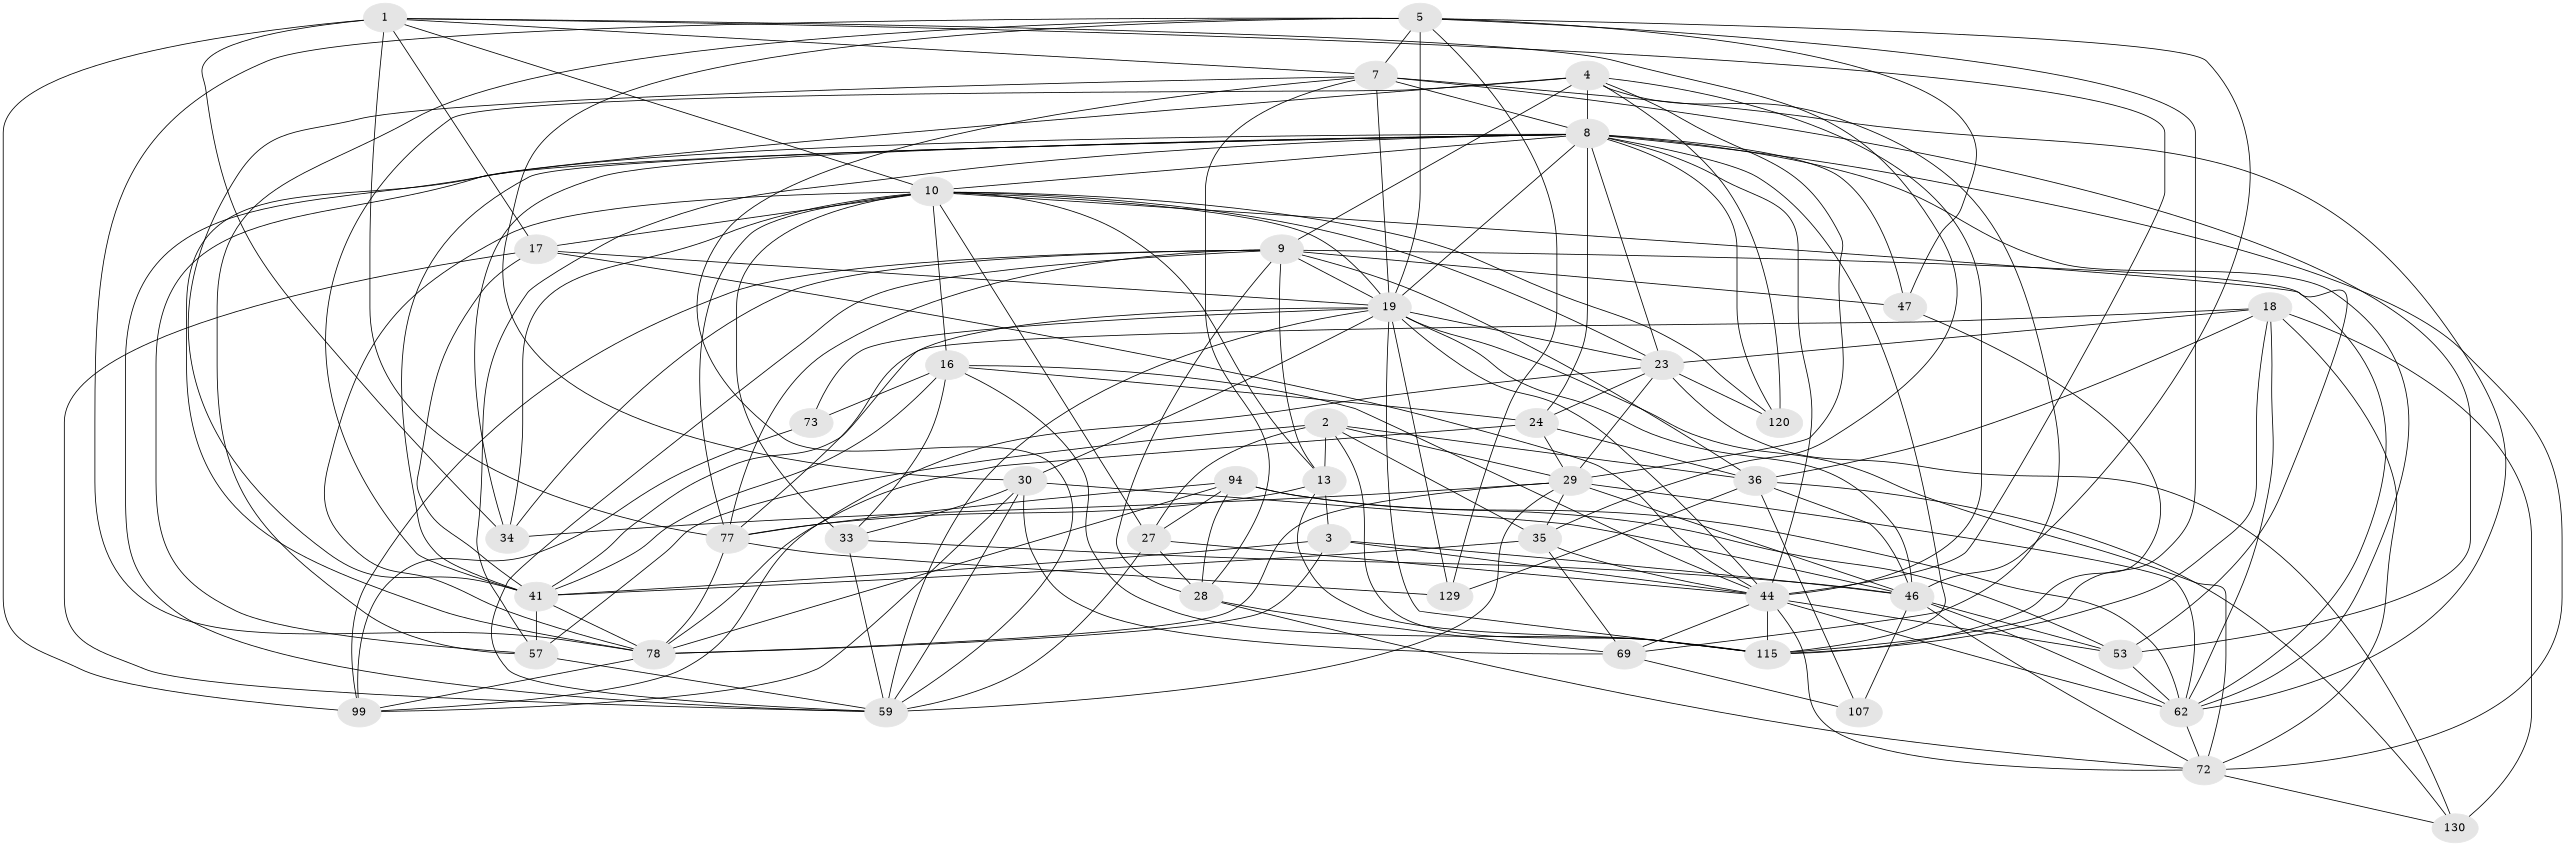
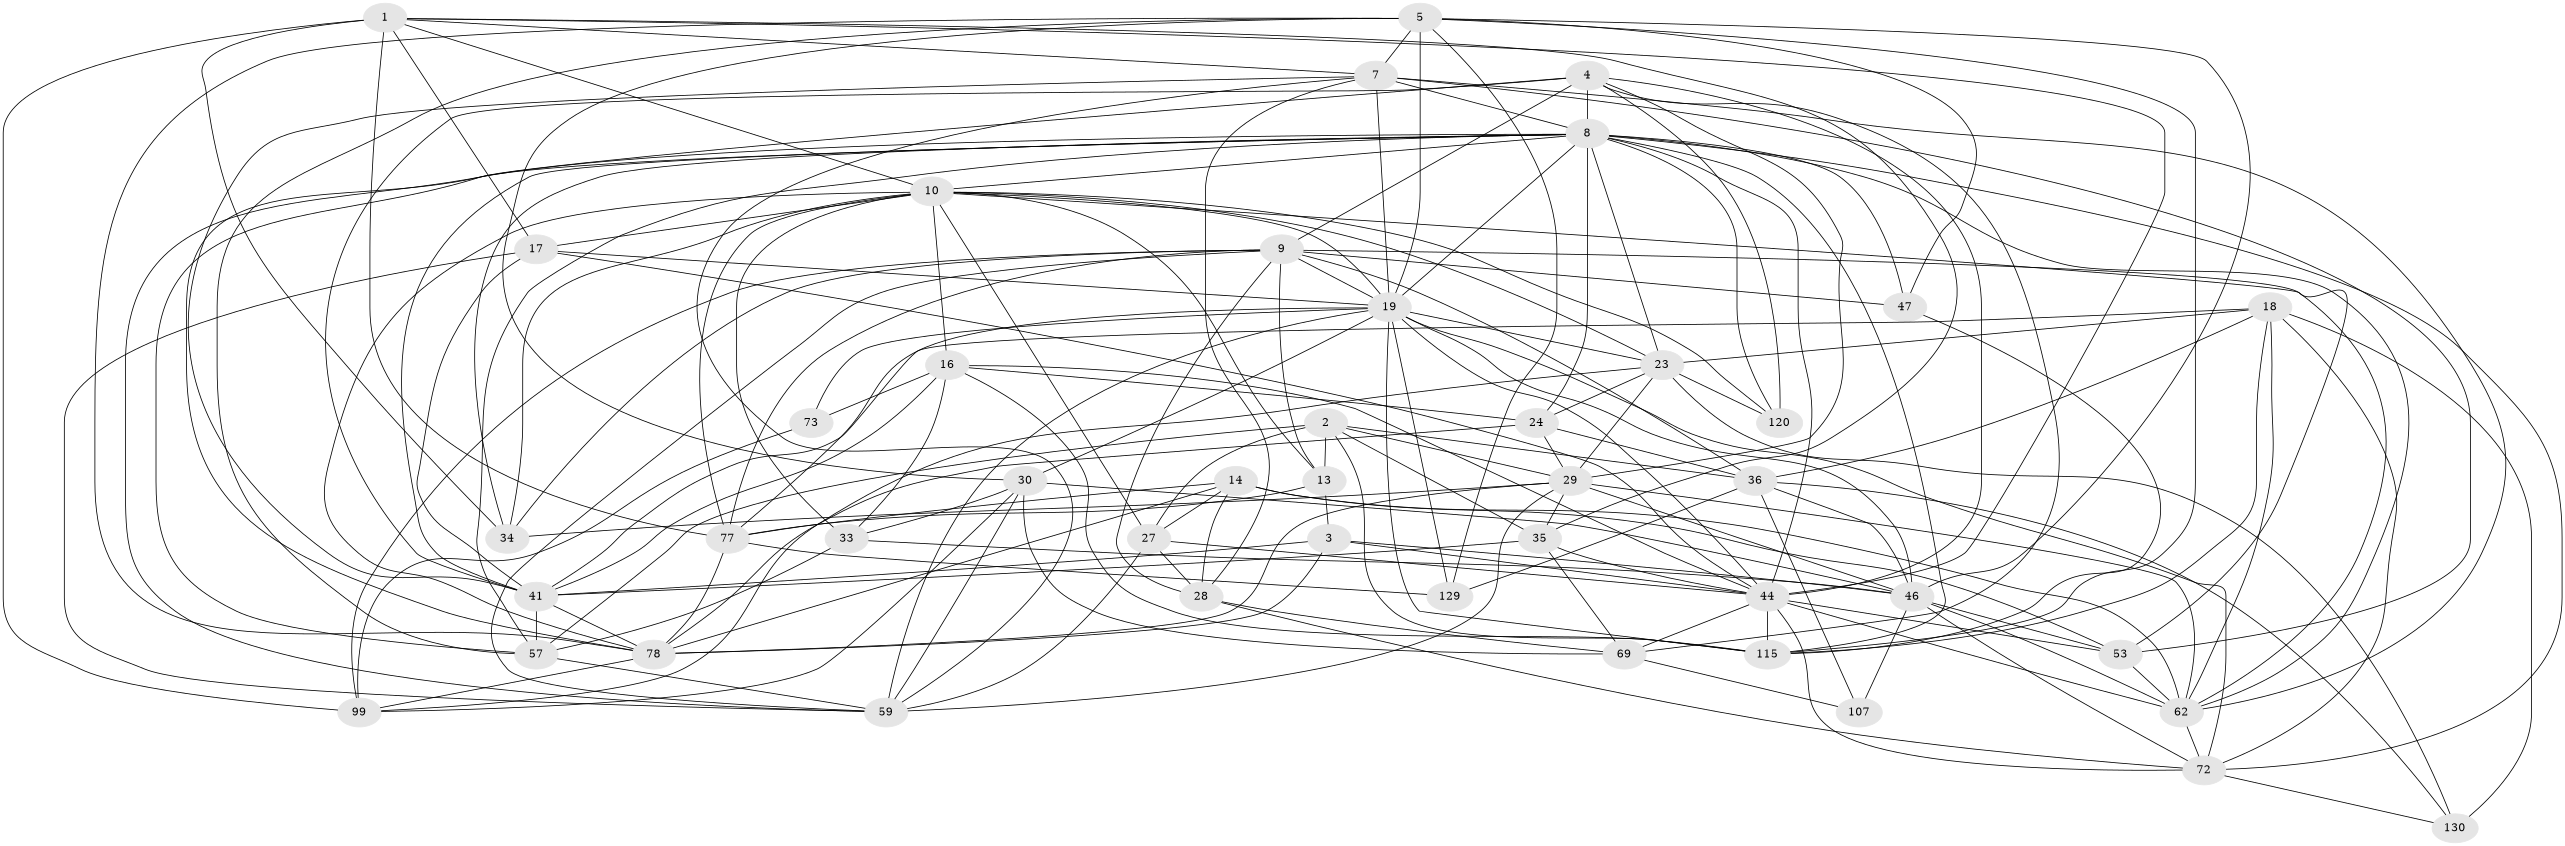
(1236, 481) -> (1236, 481)
(1398, 621) -> none
(866, 622) -> (705, 607)
